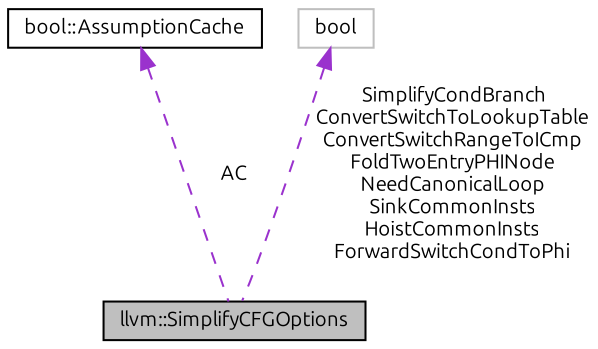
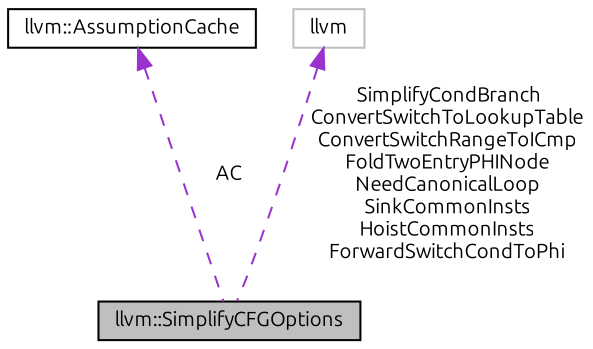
(135, 28) -> (132, 28)
(336, 28) -> (329, 28)
